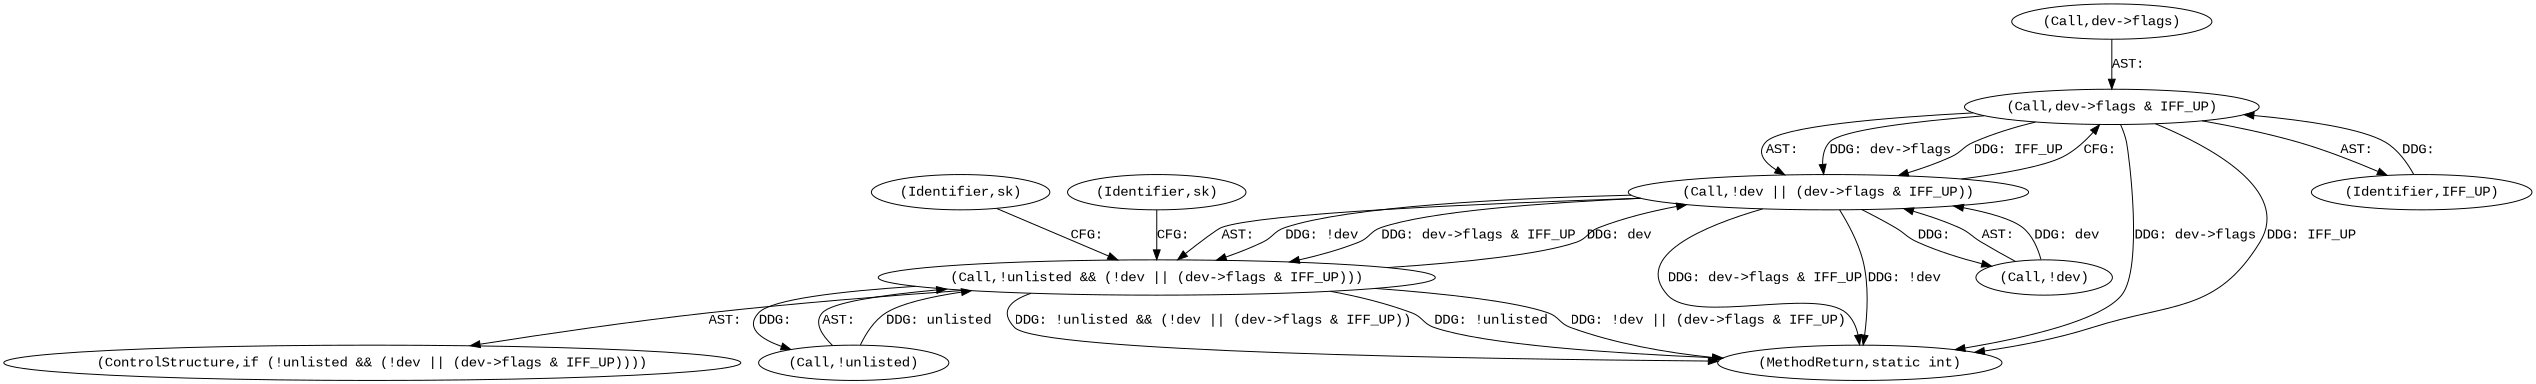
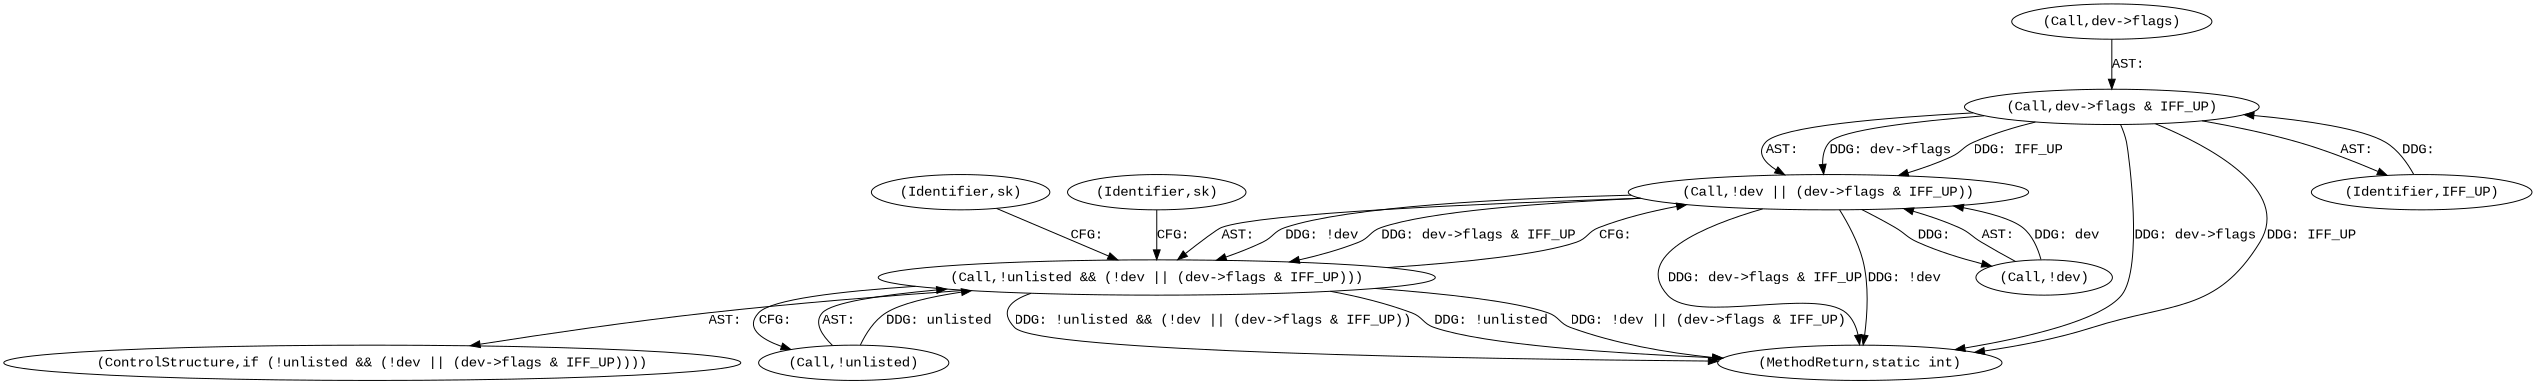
(2032, 167) -> none
(1620, 235) -> (1620, 235)
(779, 320) -> (779, 320)
